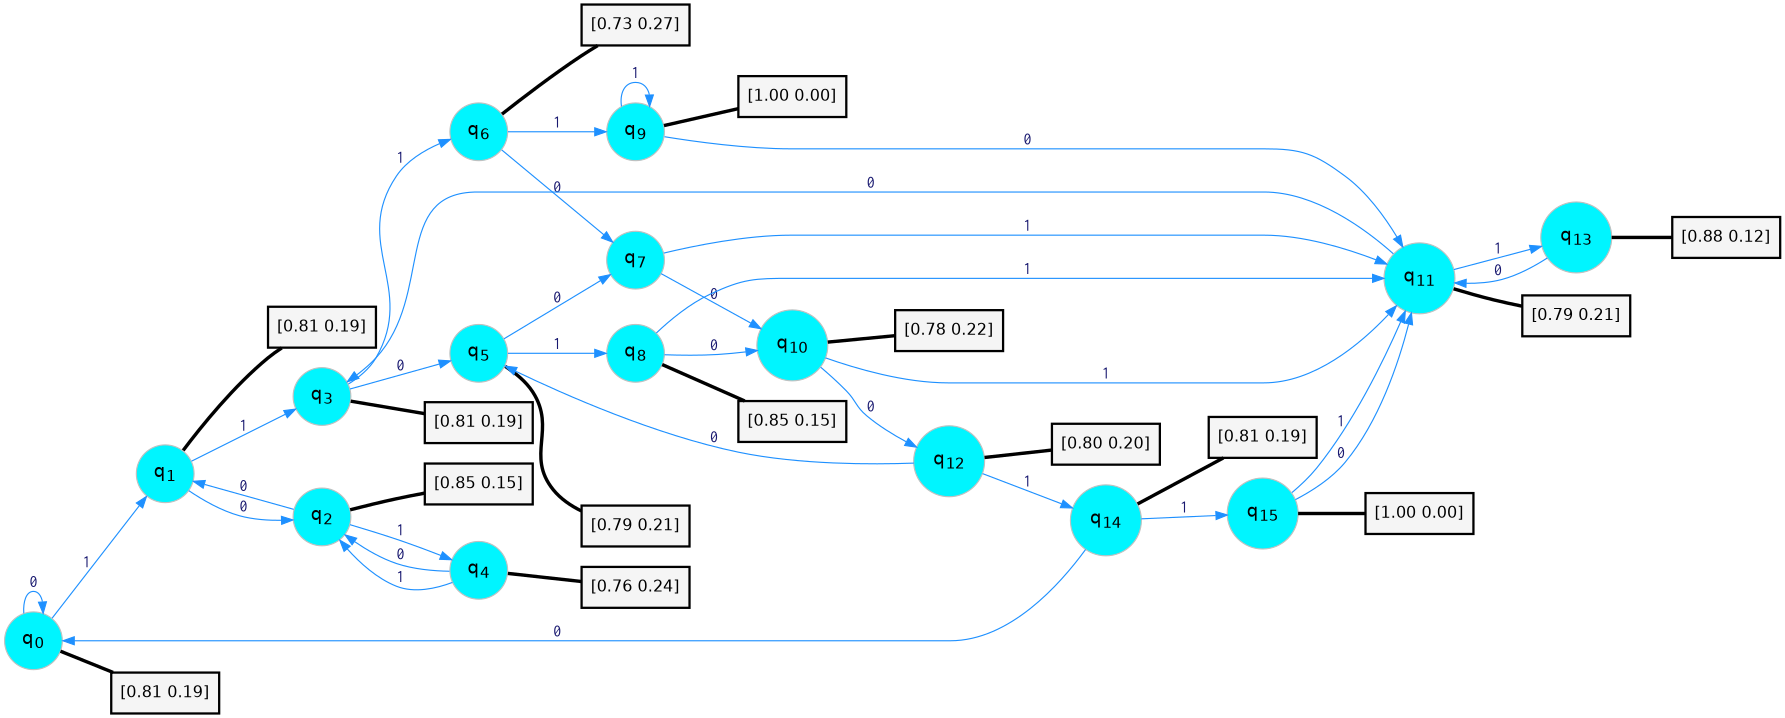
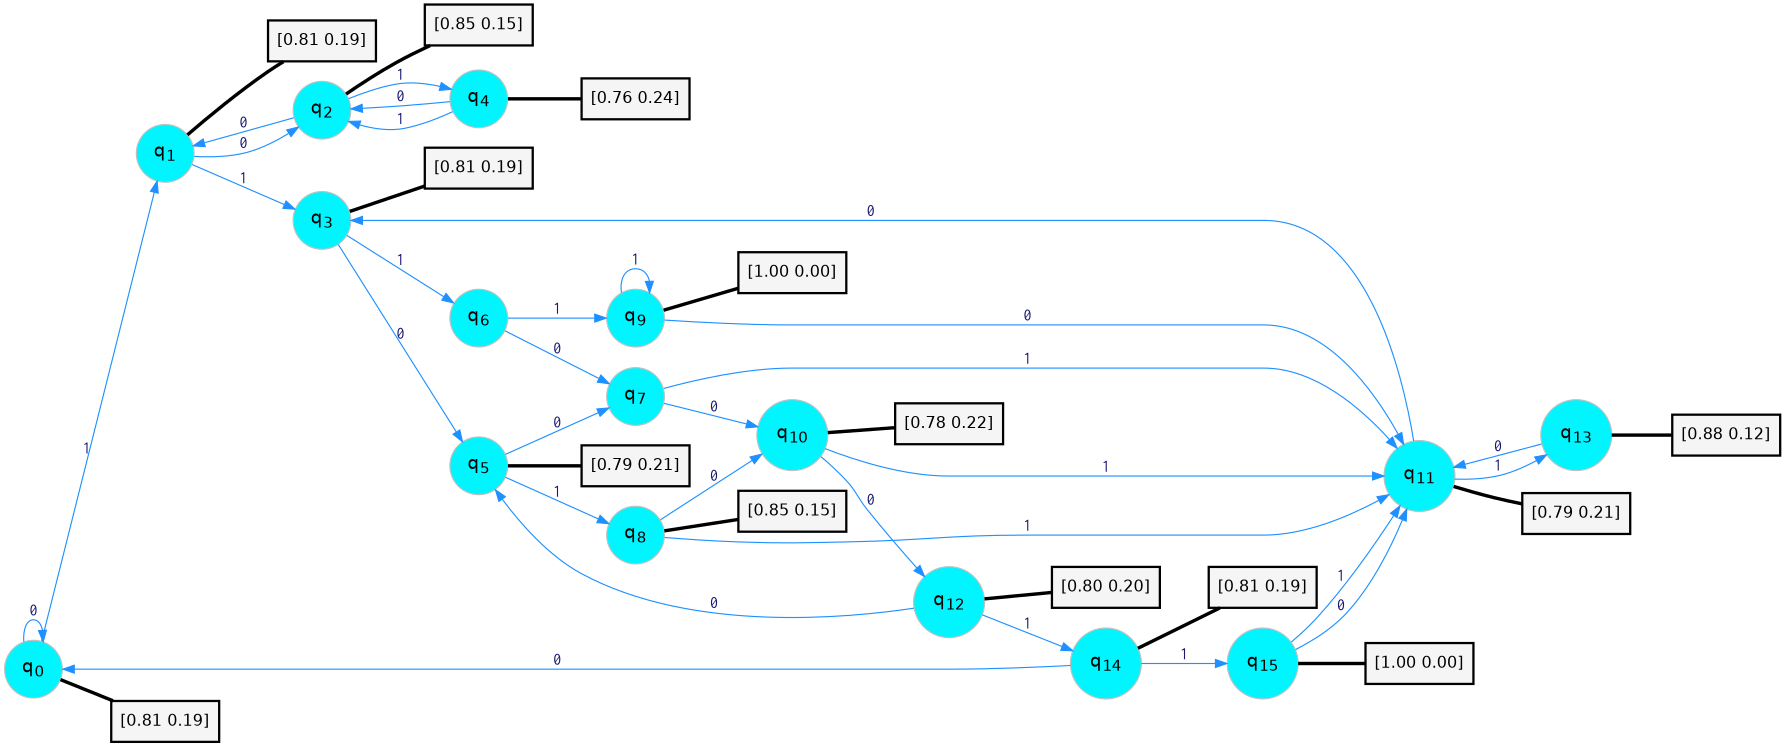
(636, 25) -> none
